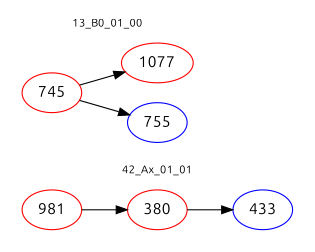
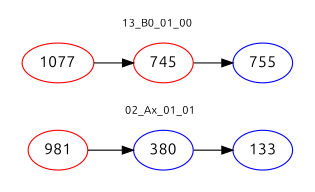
(97, 80) -> (108, 63)
(157, 171) -> (160, 111)
(157, 210) -> (163, 150)
(263, 210) -> (263, 150)
